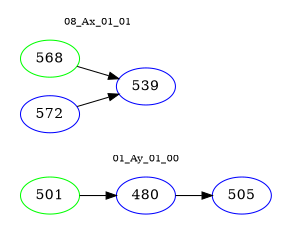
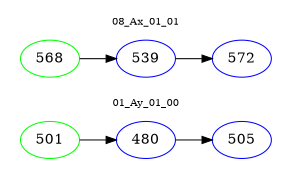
(93, 102) -> (189, 59)
